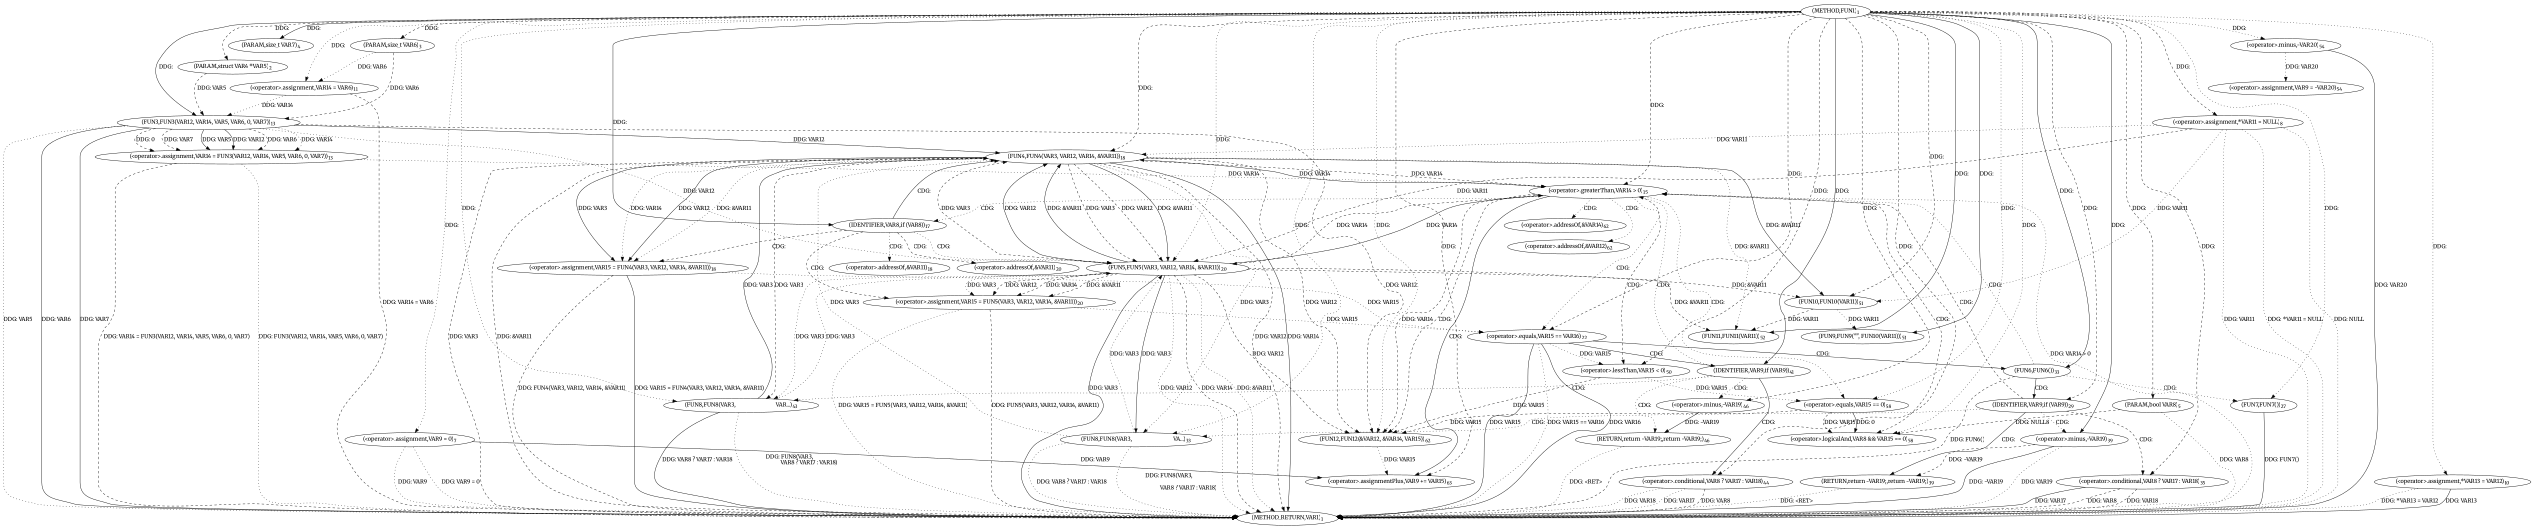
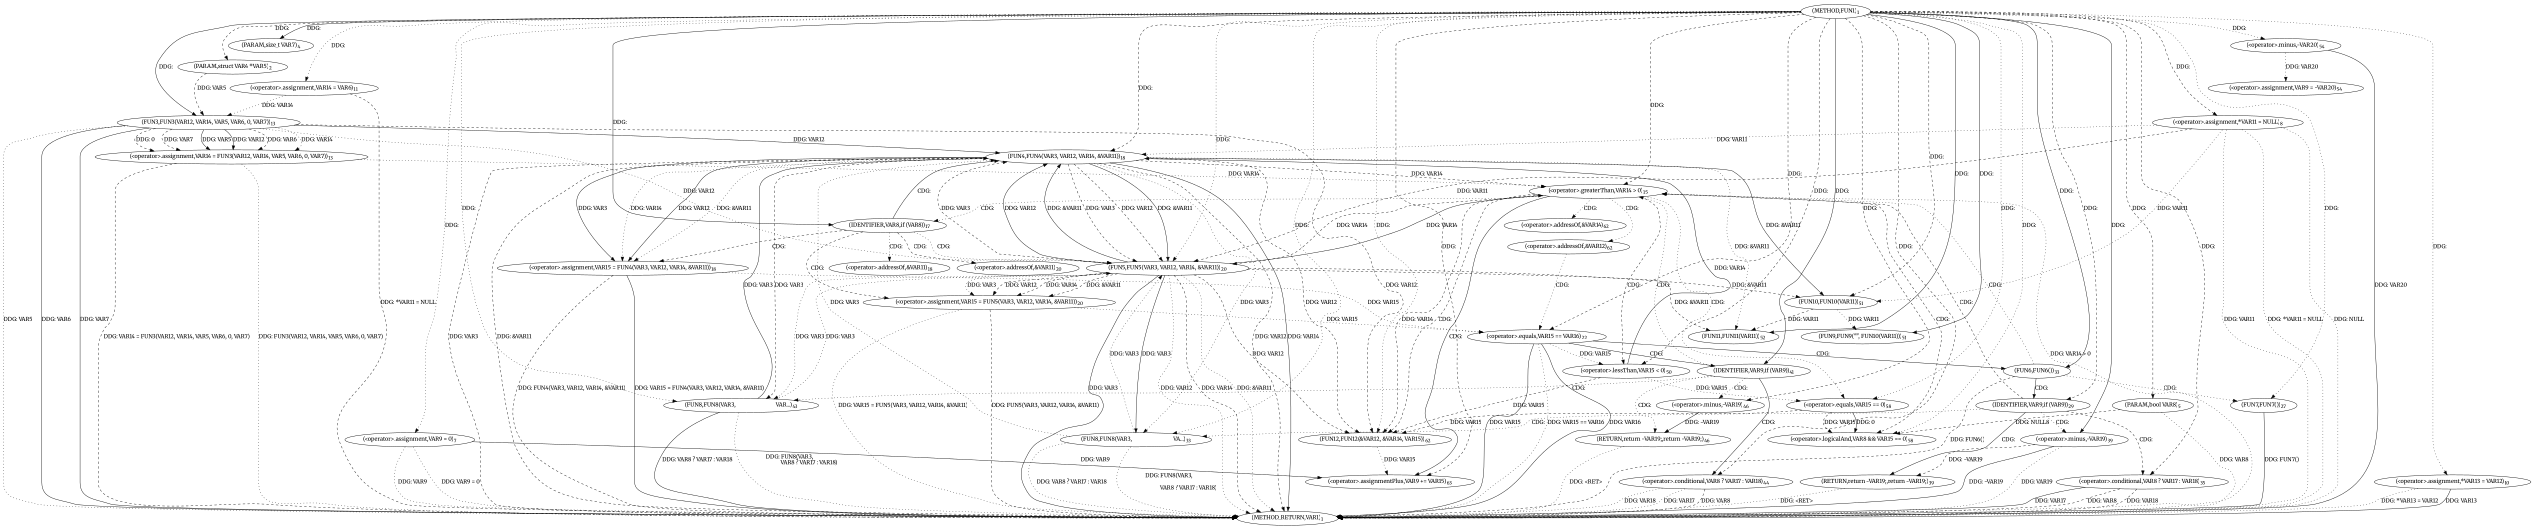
(392, 46) -> none
(1284, 174) -> (1546, 171)
(1618, 260) -> (1553, 290)
(408, 302) -> (408, 302)
